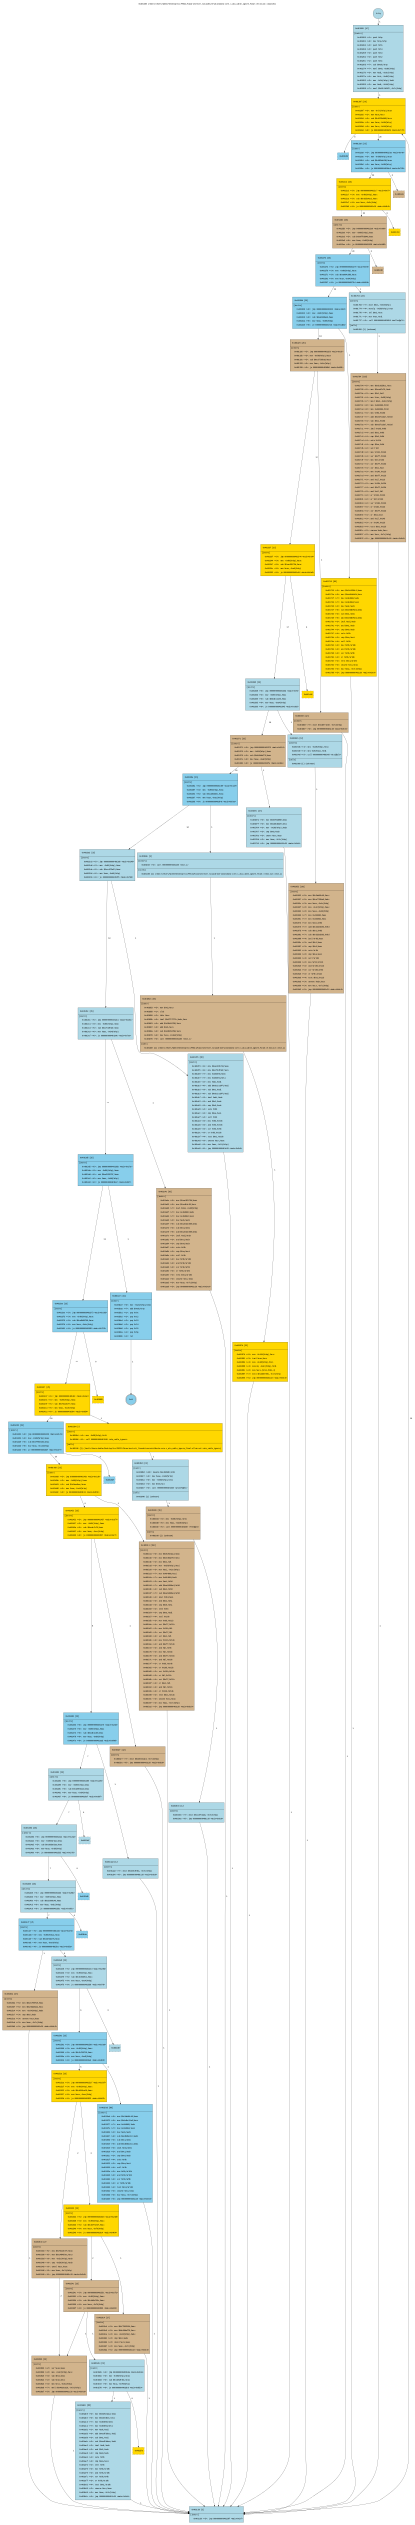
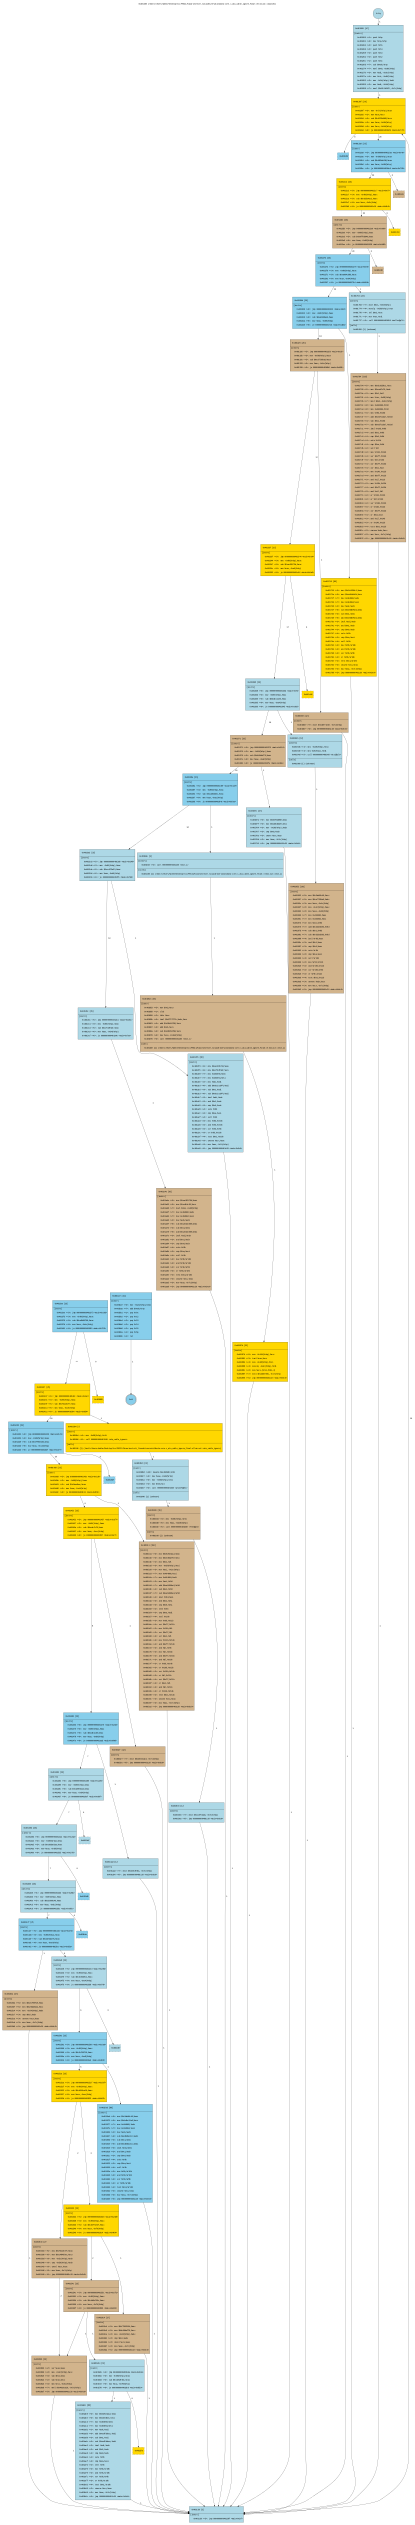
(106, 1170) -> none
